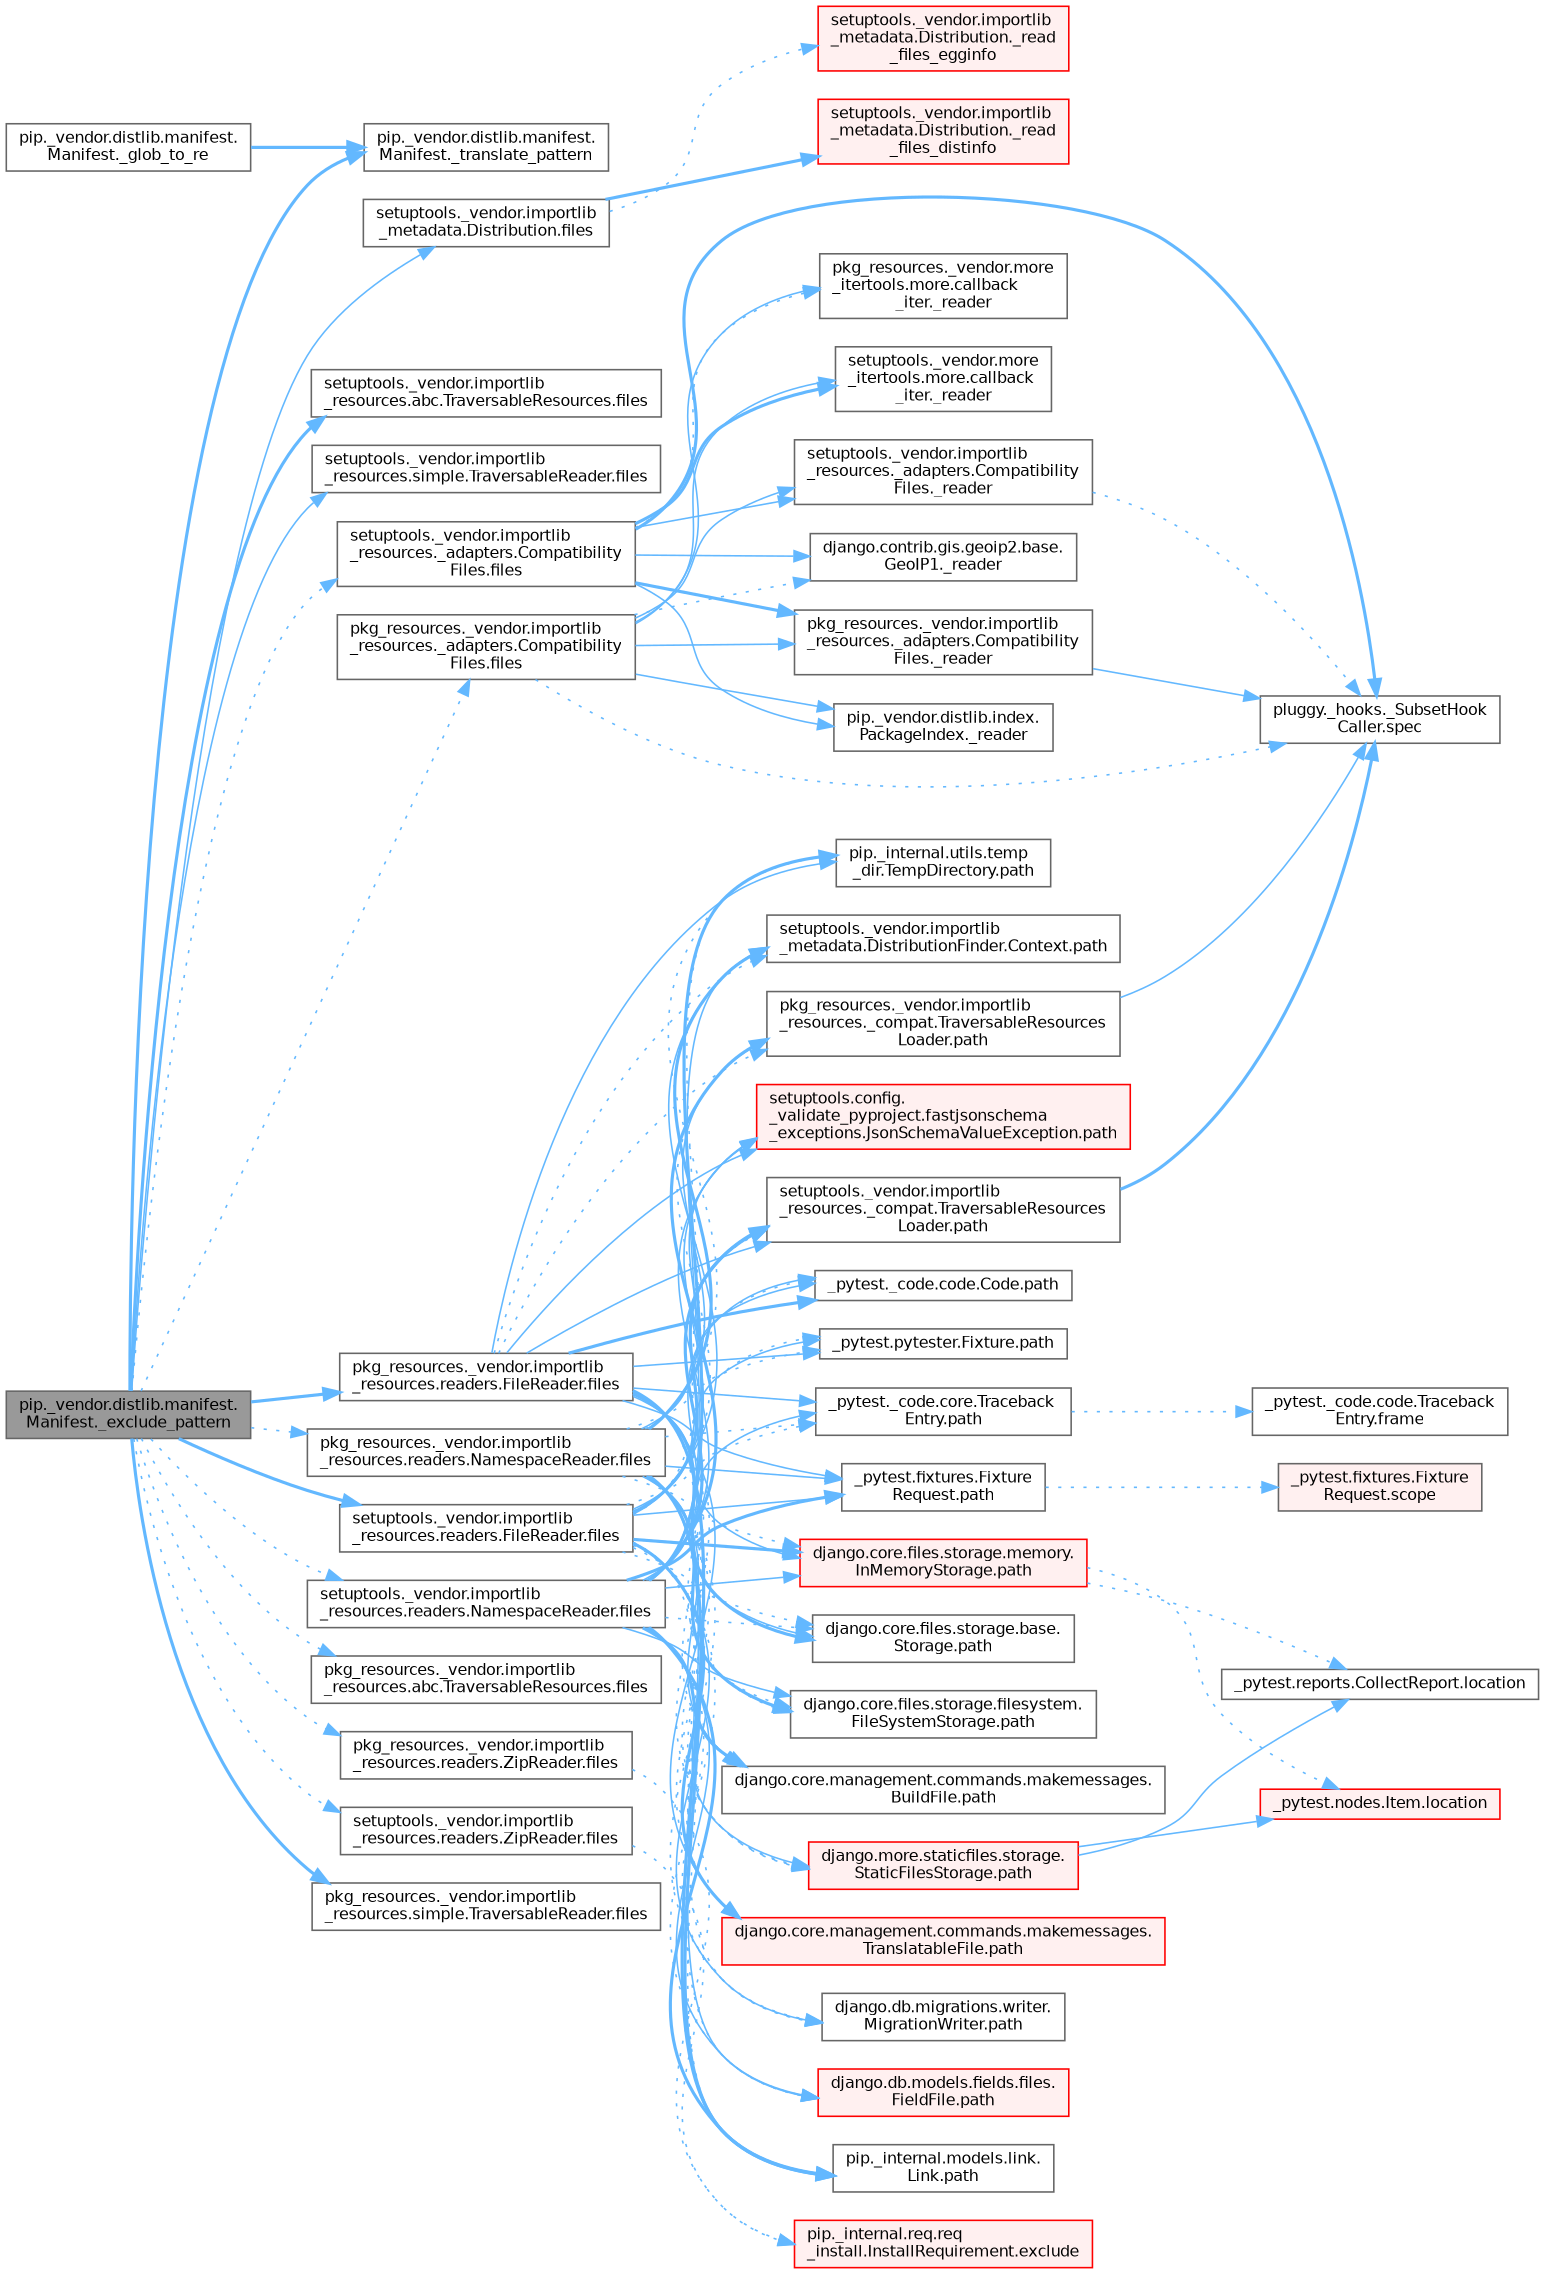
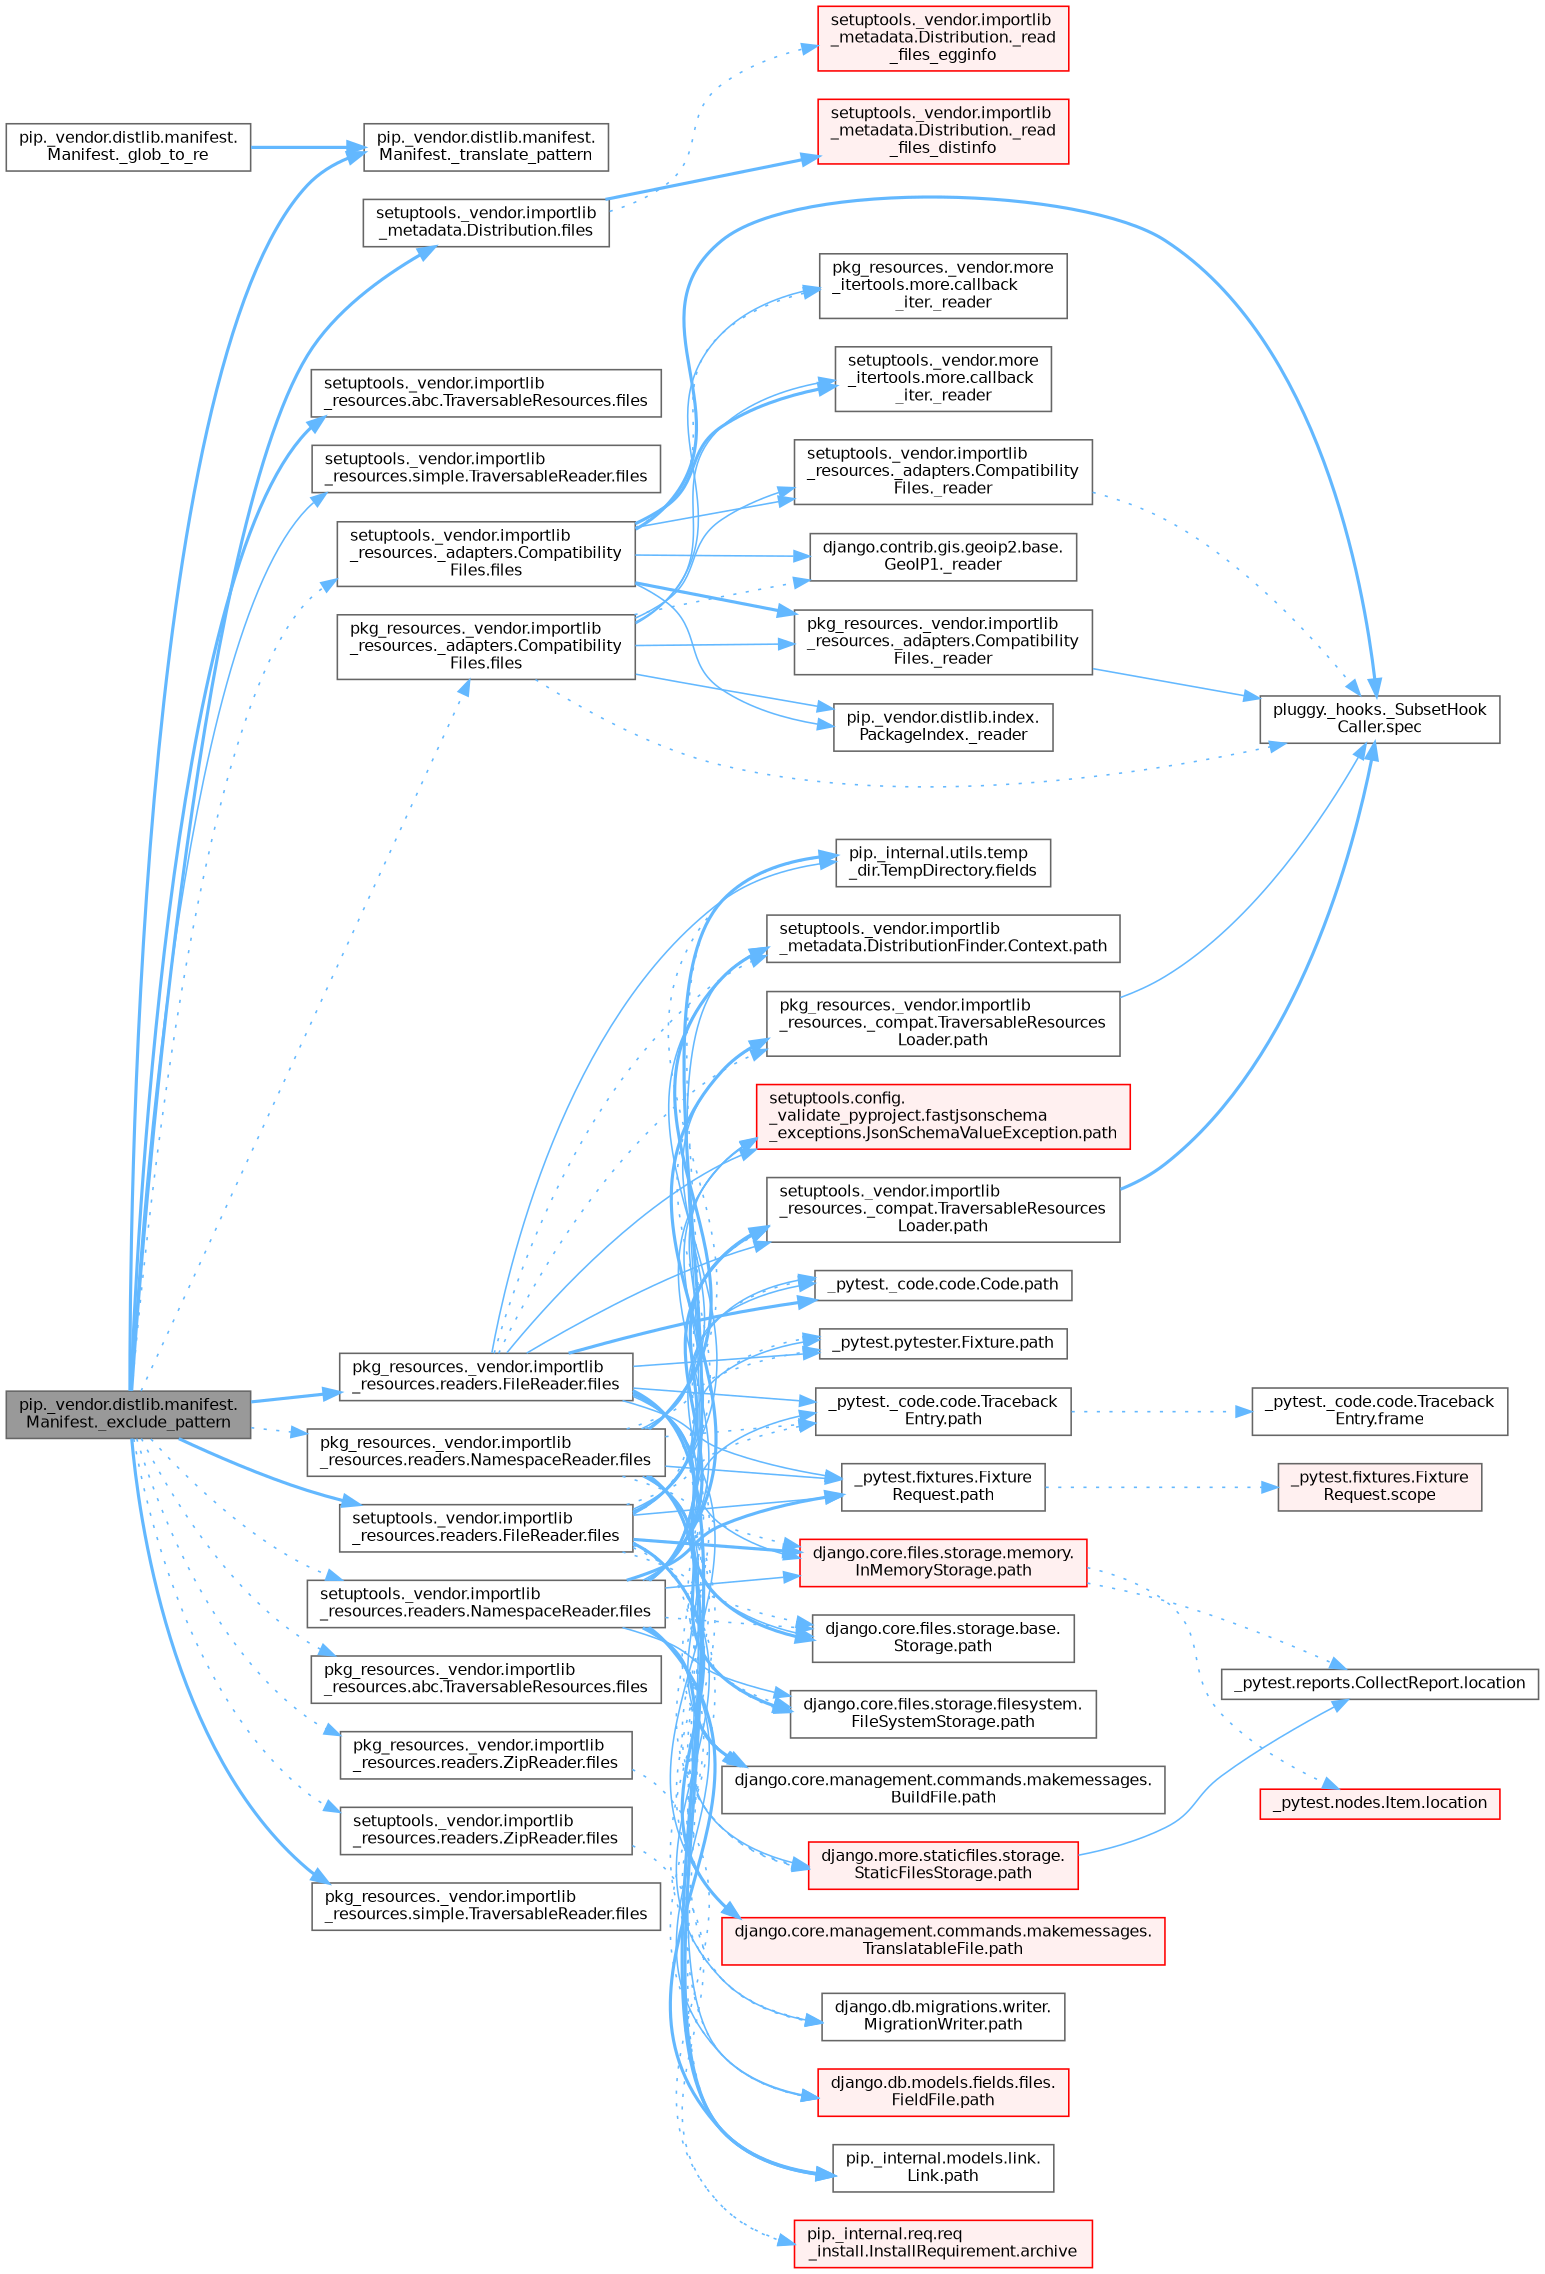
(255, 495) -> (255, 495)
(943, 863) -> (943, 863)
(943, 1412) -> (943, 1412)
(1177, 1833) -> none
(943, 2244) -> (943, 2244)
